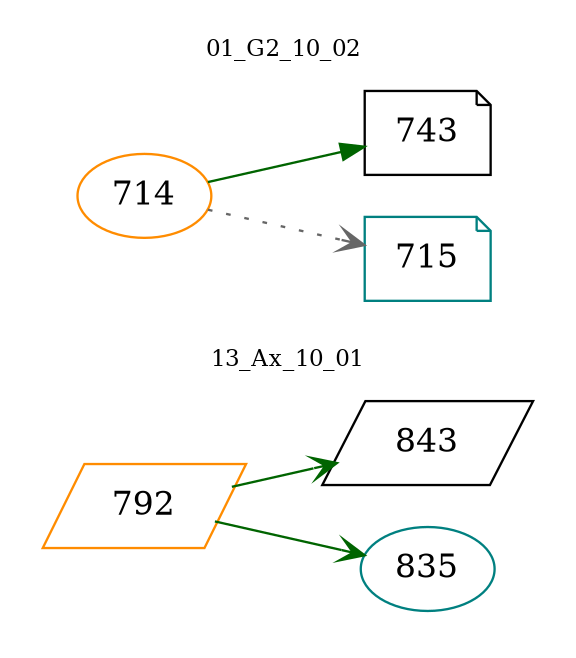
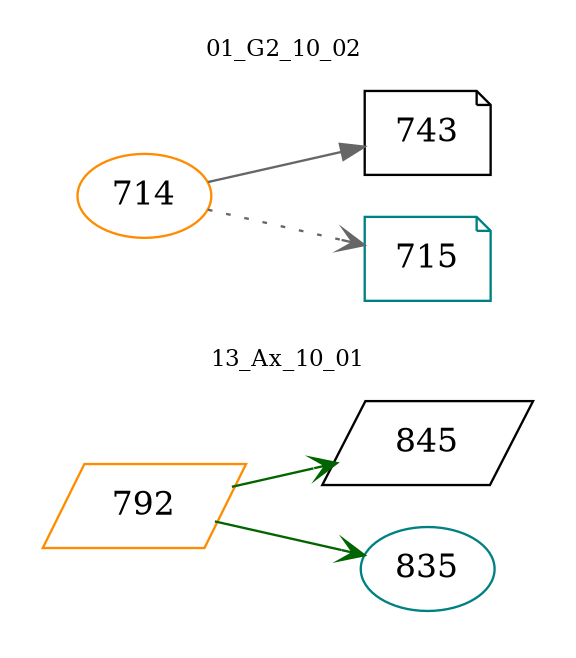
(275, 167) -> (275, 167)
(428, 443) -> (428, 443)
